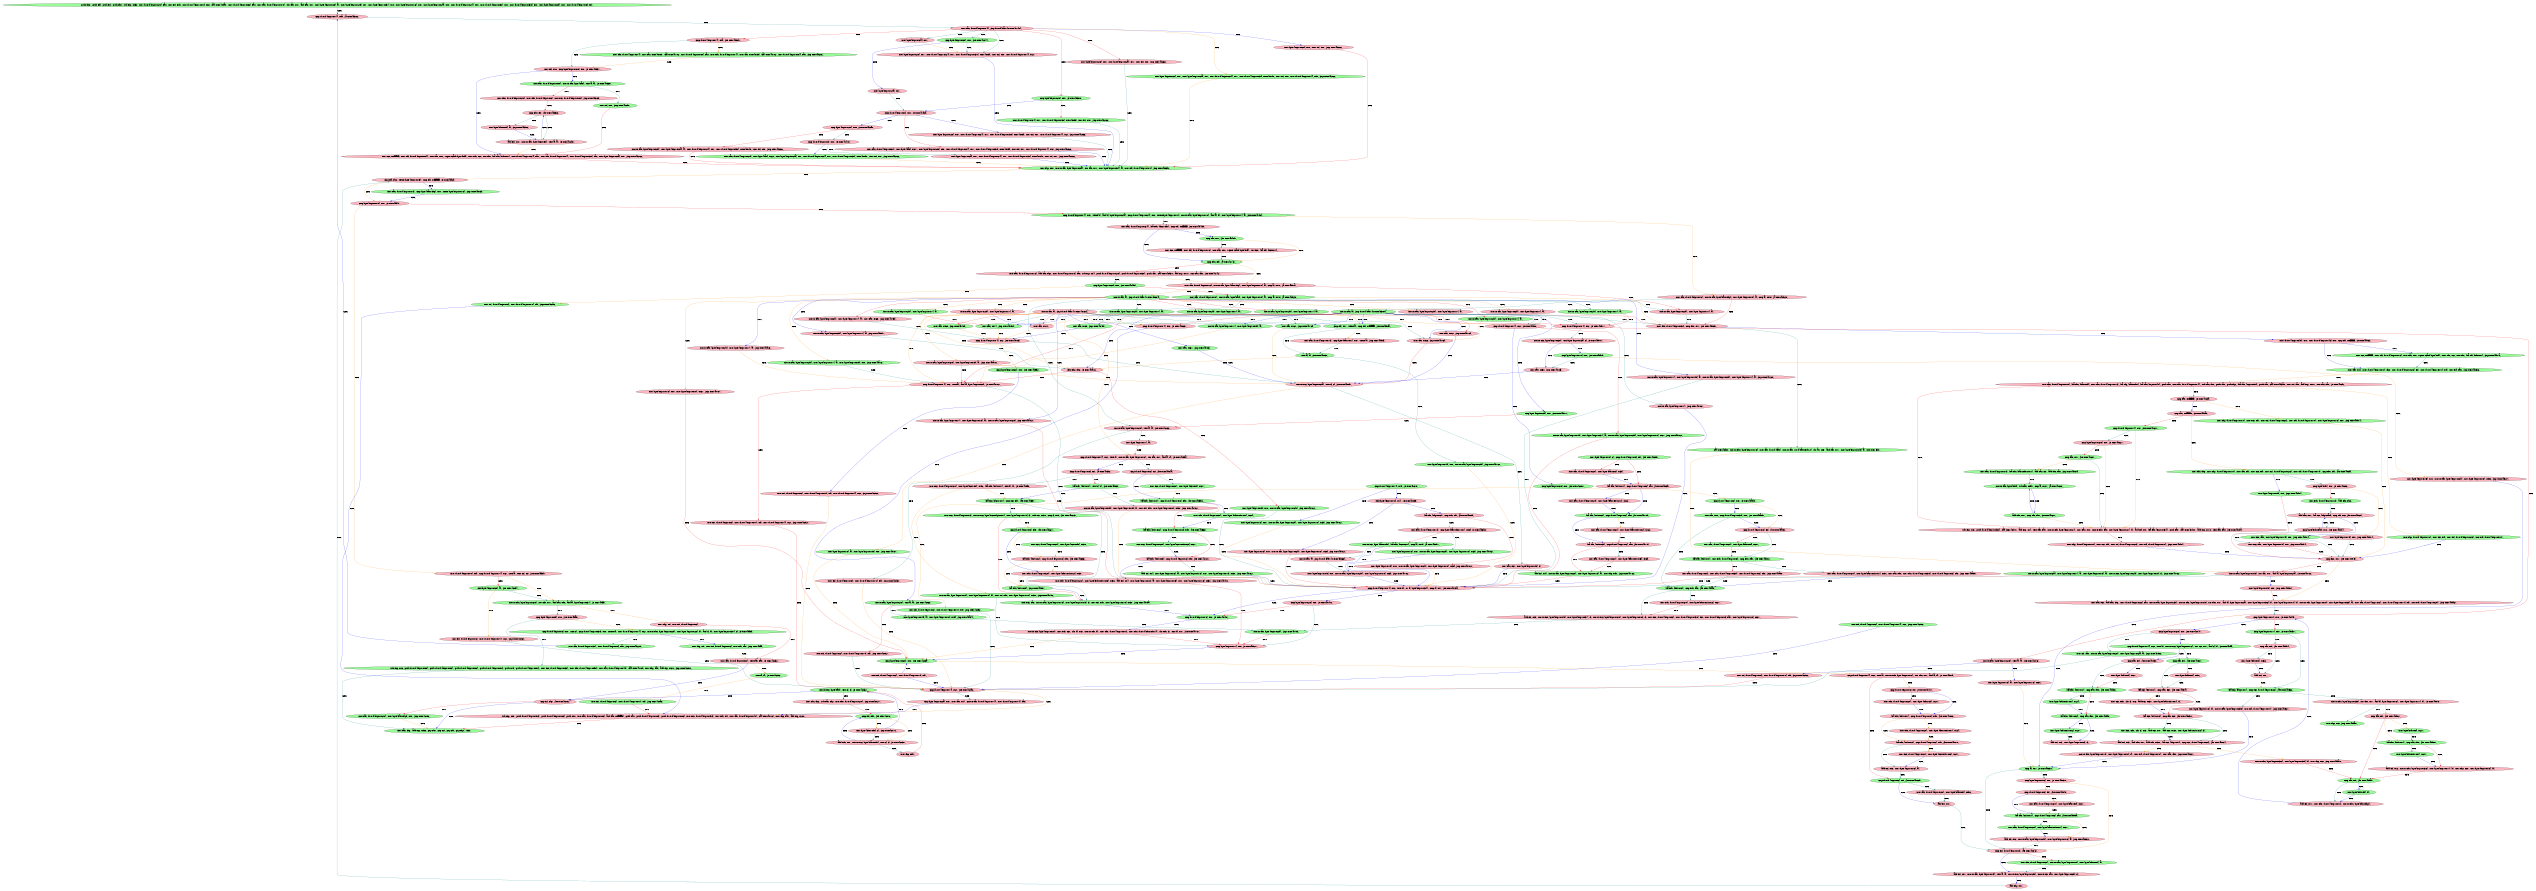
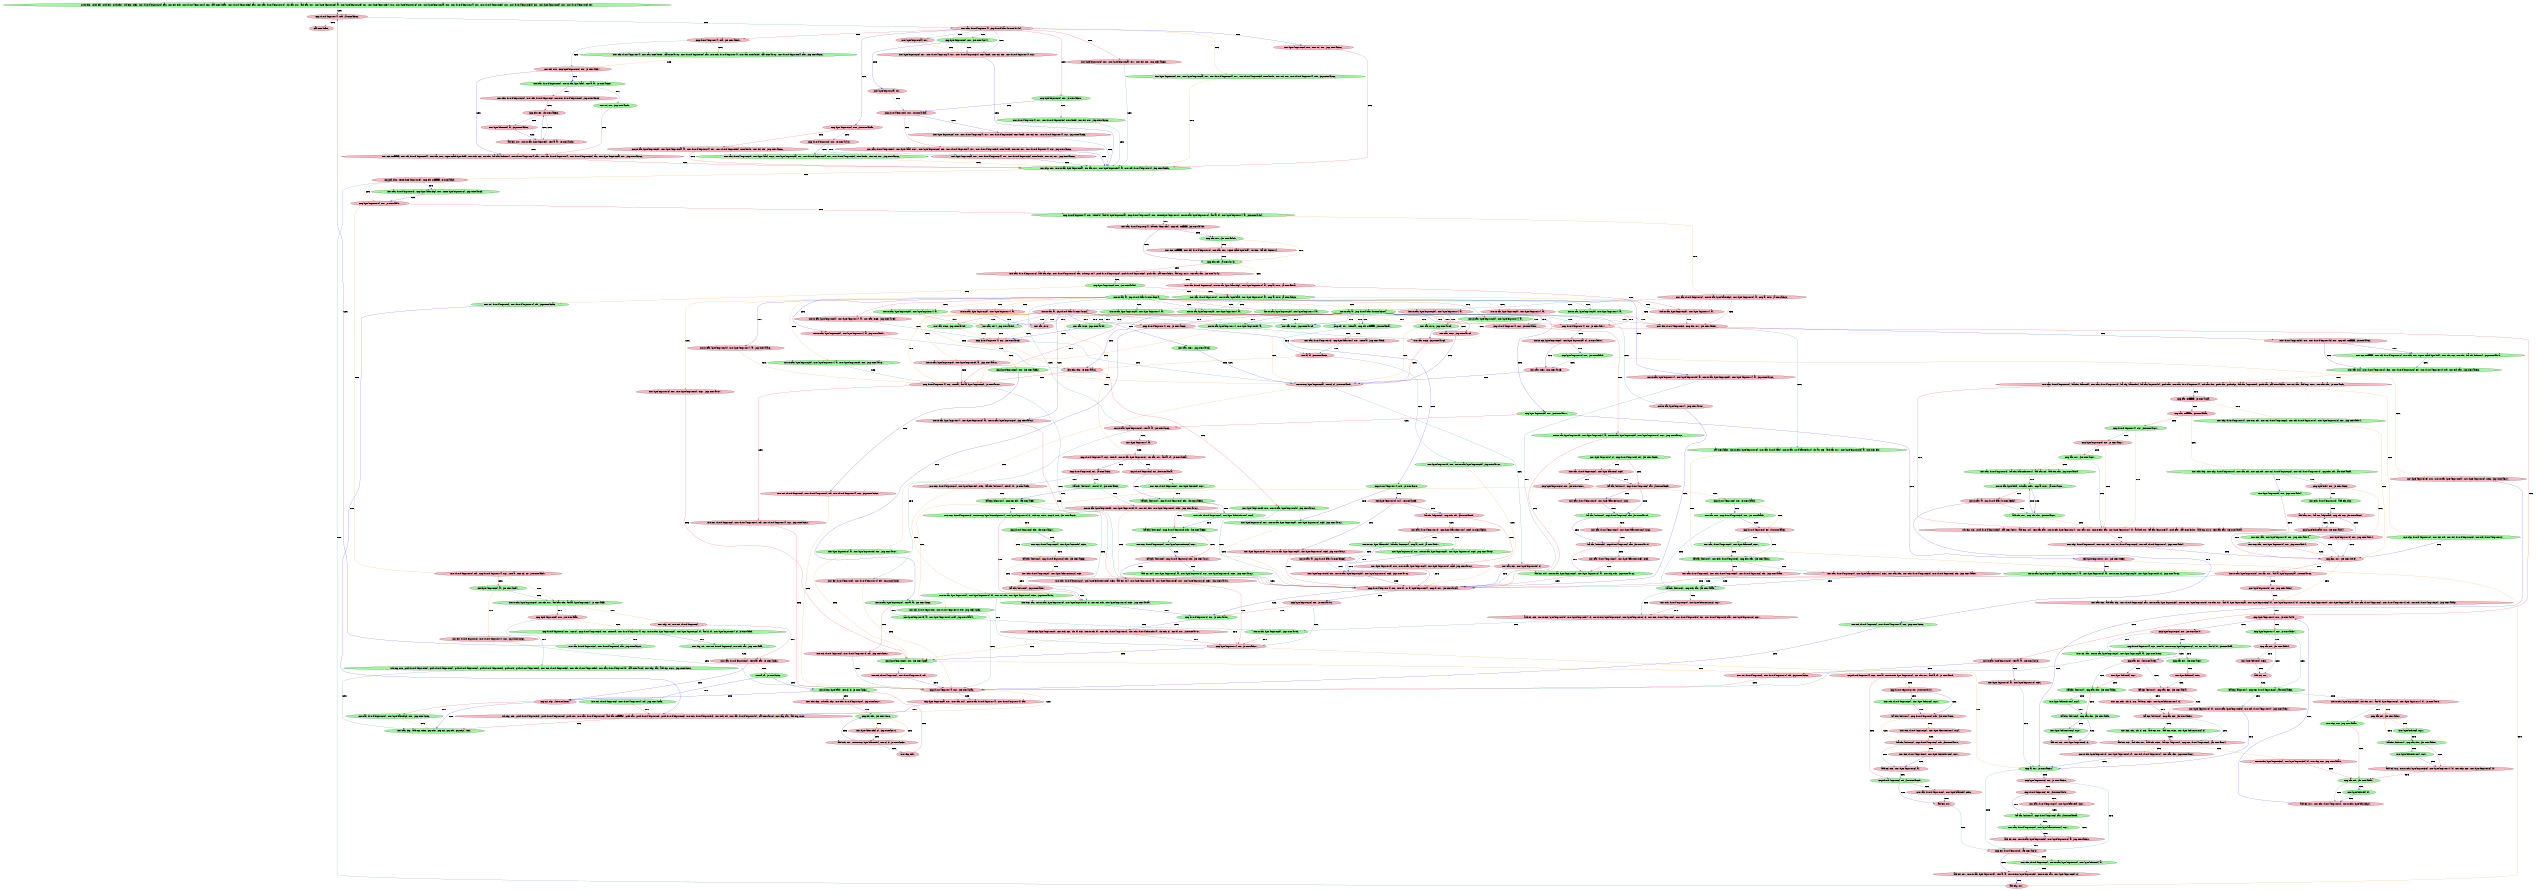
none -> (321, 28)
(880, 120) -> (867, 38)
(1292, 317) -> (1333, 335)
(1041, 326) -> (1041, 326)
none -> (1436, 326)
(1315, 355) -> (1315, 355)
none -> (1366, 355)
(2193, 406) -> (2193, 406)
(1513, 411) -> (1580, 479)
(1563, 486) -> (1563, 486)
none -> (1993, 501)
(1008, 559) -> (1045, 537)
none -> (2104, 559)
(1027, 588) -> (1027, 588)
none -> (1228, 628)
none -> (1682, 665)
(905, 669) -> (899, 667)
(2165, 671) -> (2152, 675)
(670, 695) -> (670, 695)
(1912, 702) -> (1912, 702)
(897, 703) -> (794, 686)
(2024, 726) -> (2024, 726)
(2373, 748) -> (2359, 749)
(2109, 826) -> (2109, 826)
